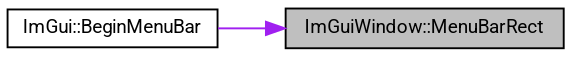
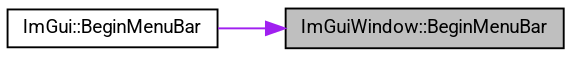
(425, 28) -> (425, 28)
